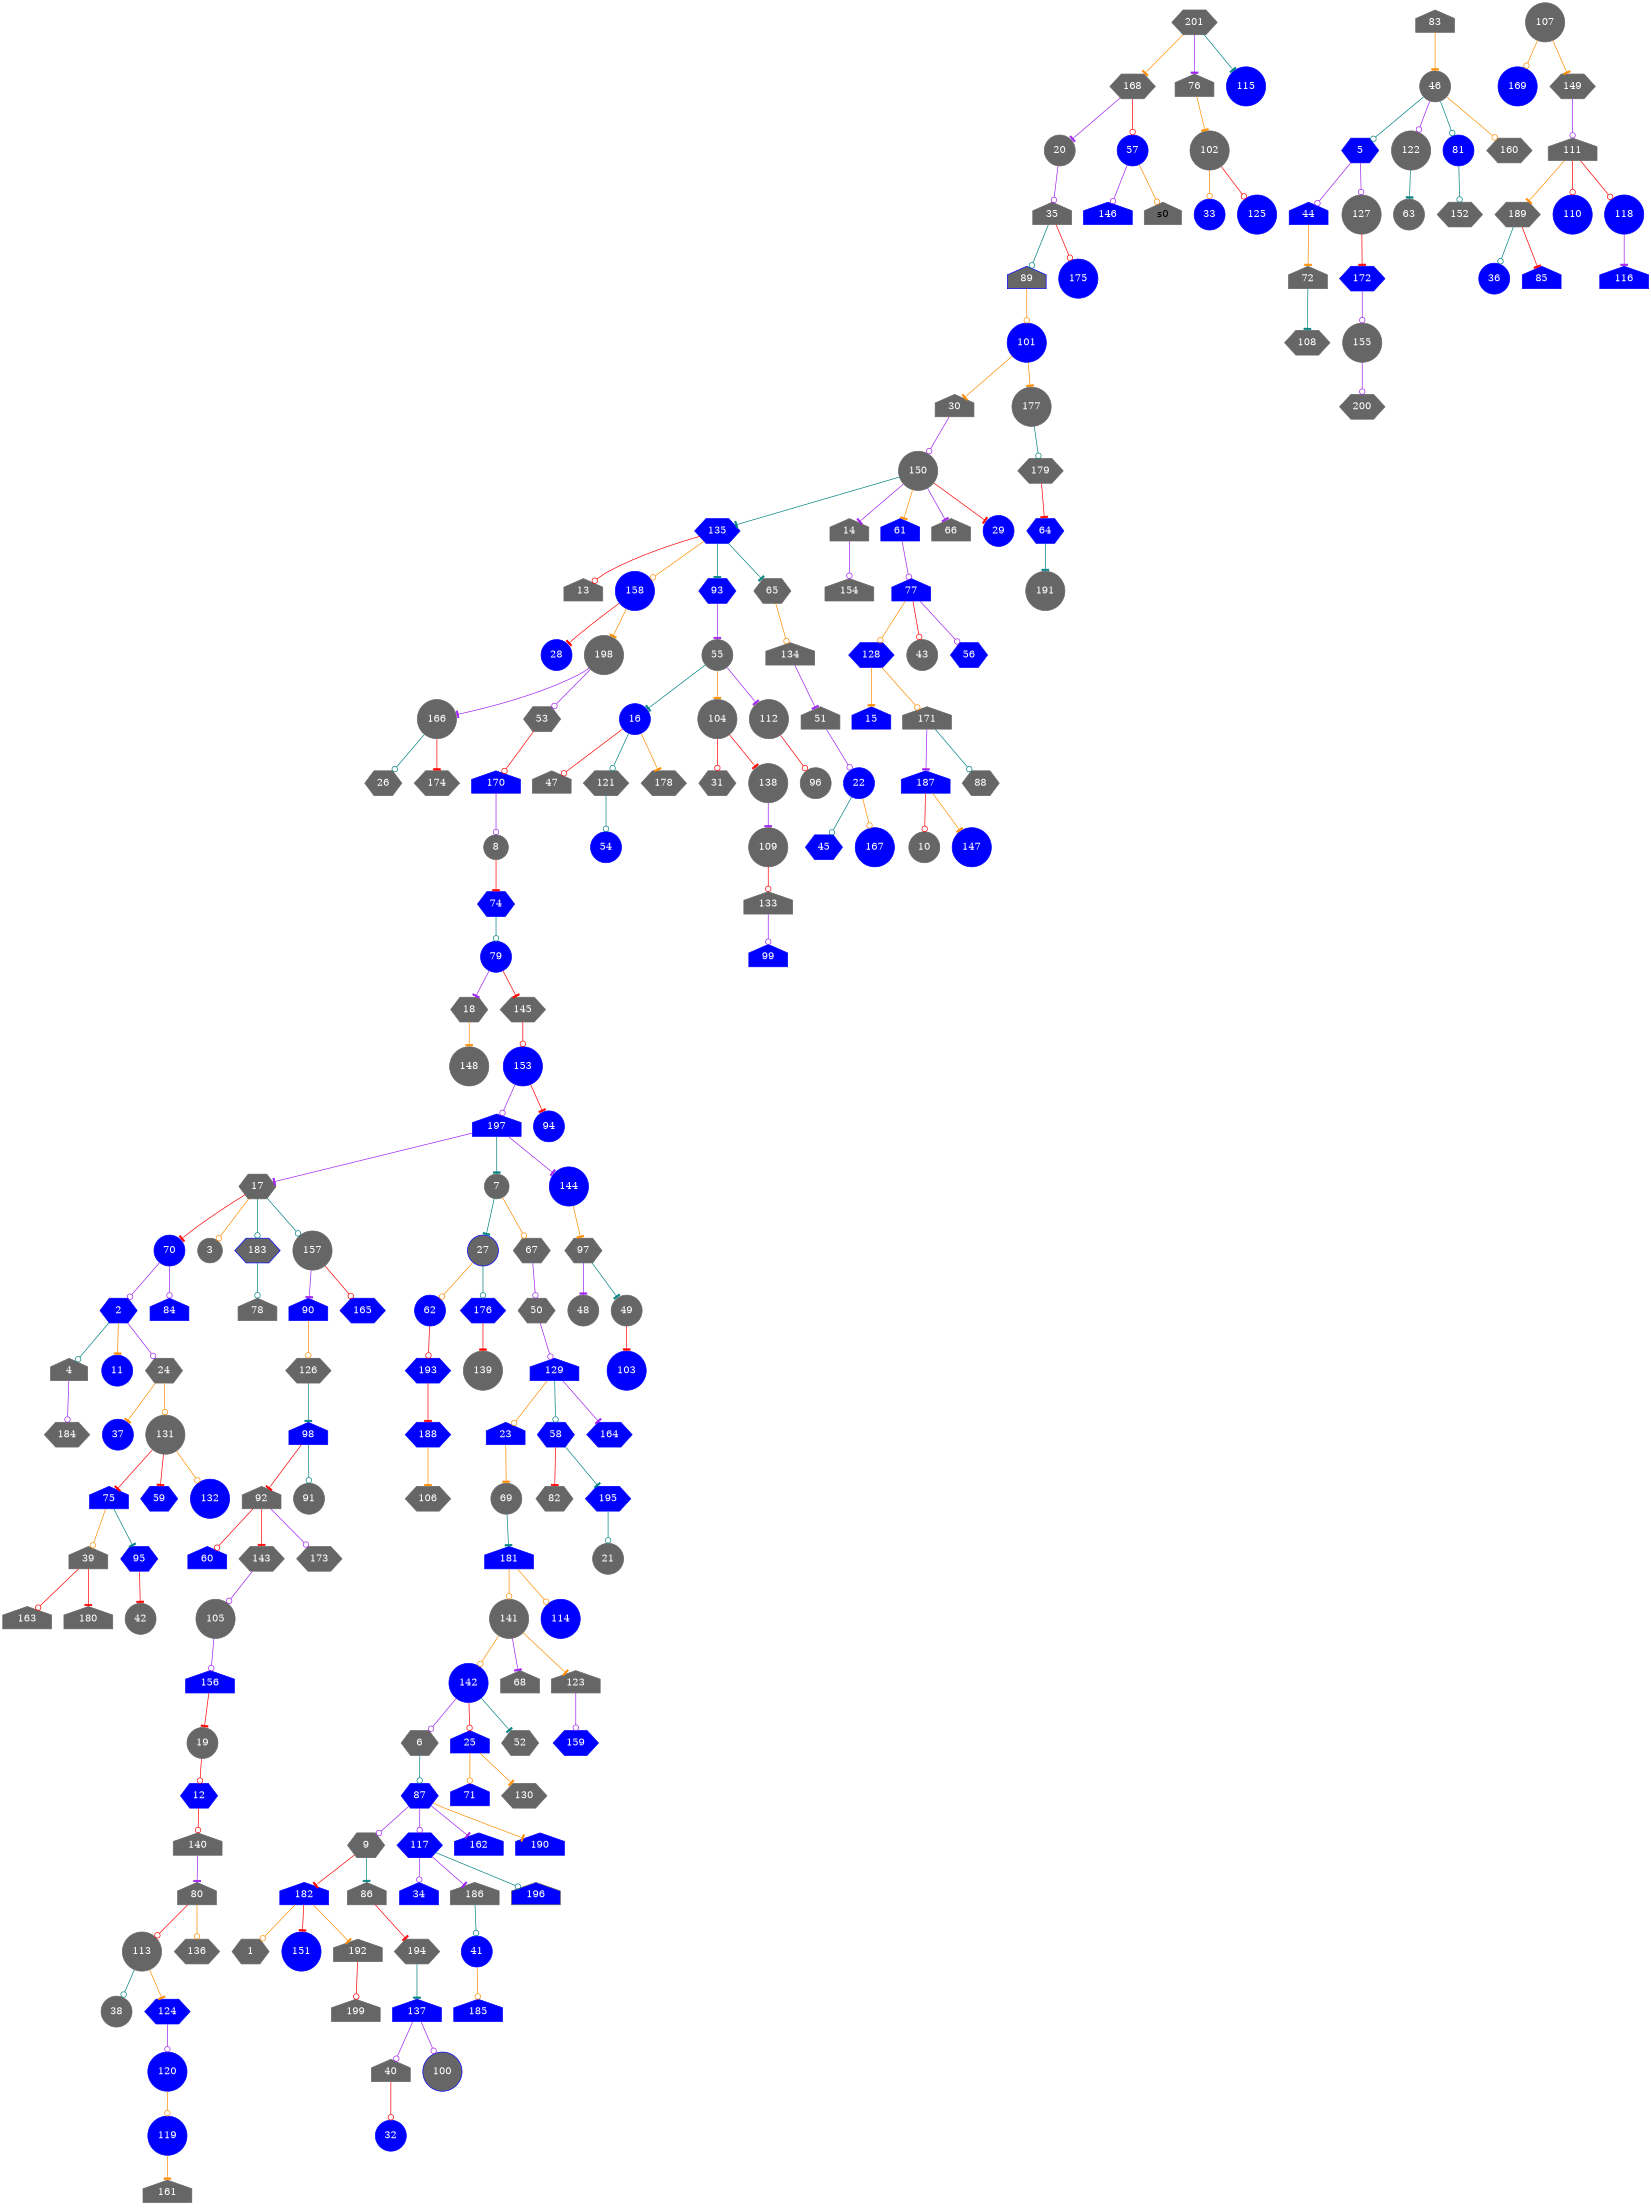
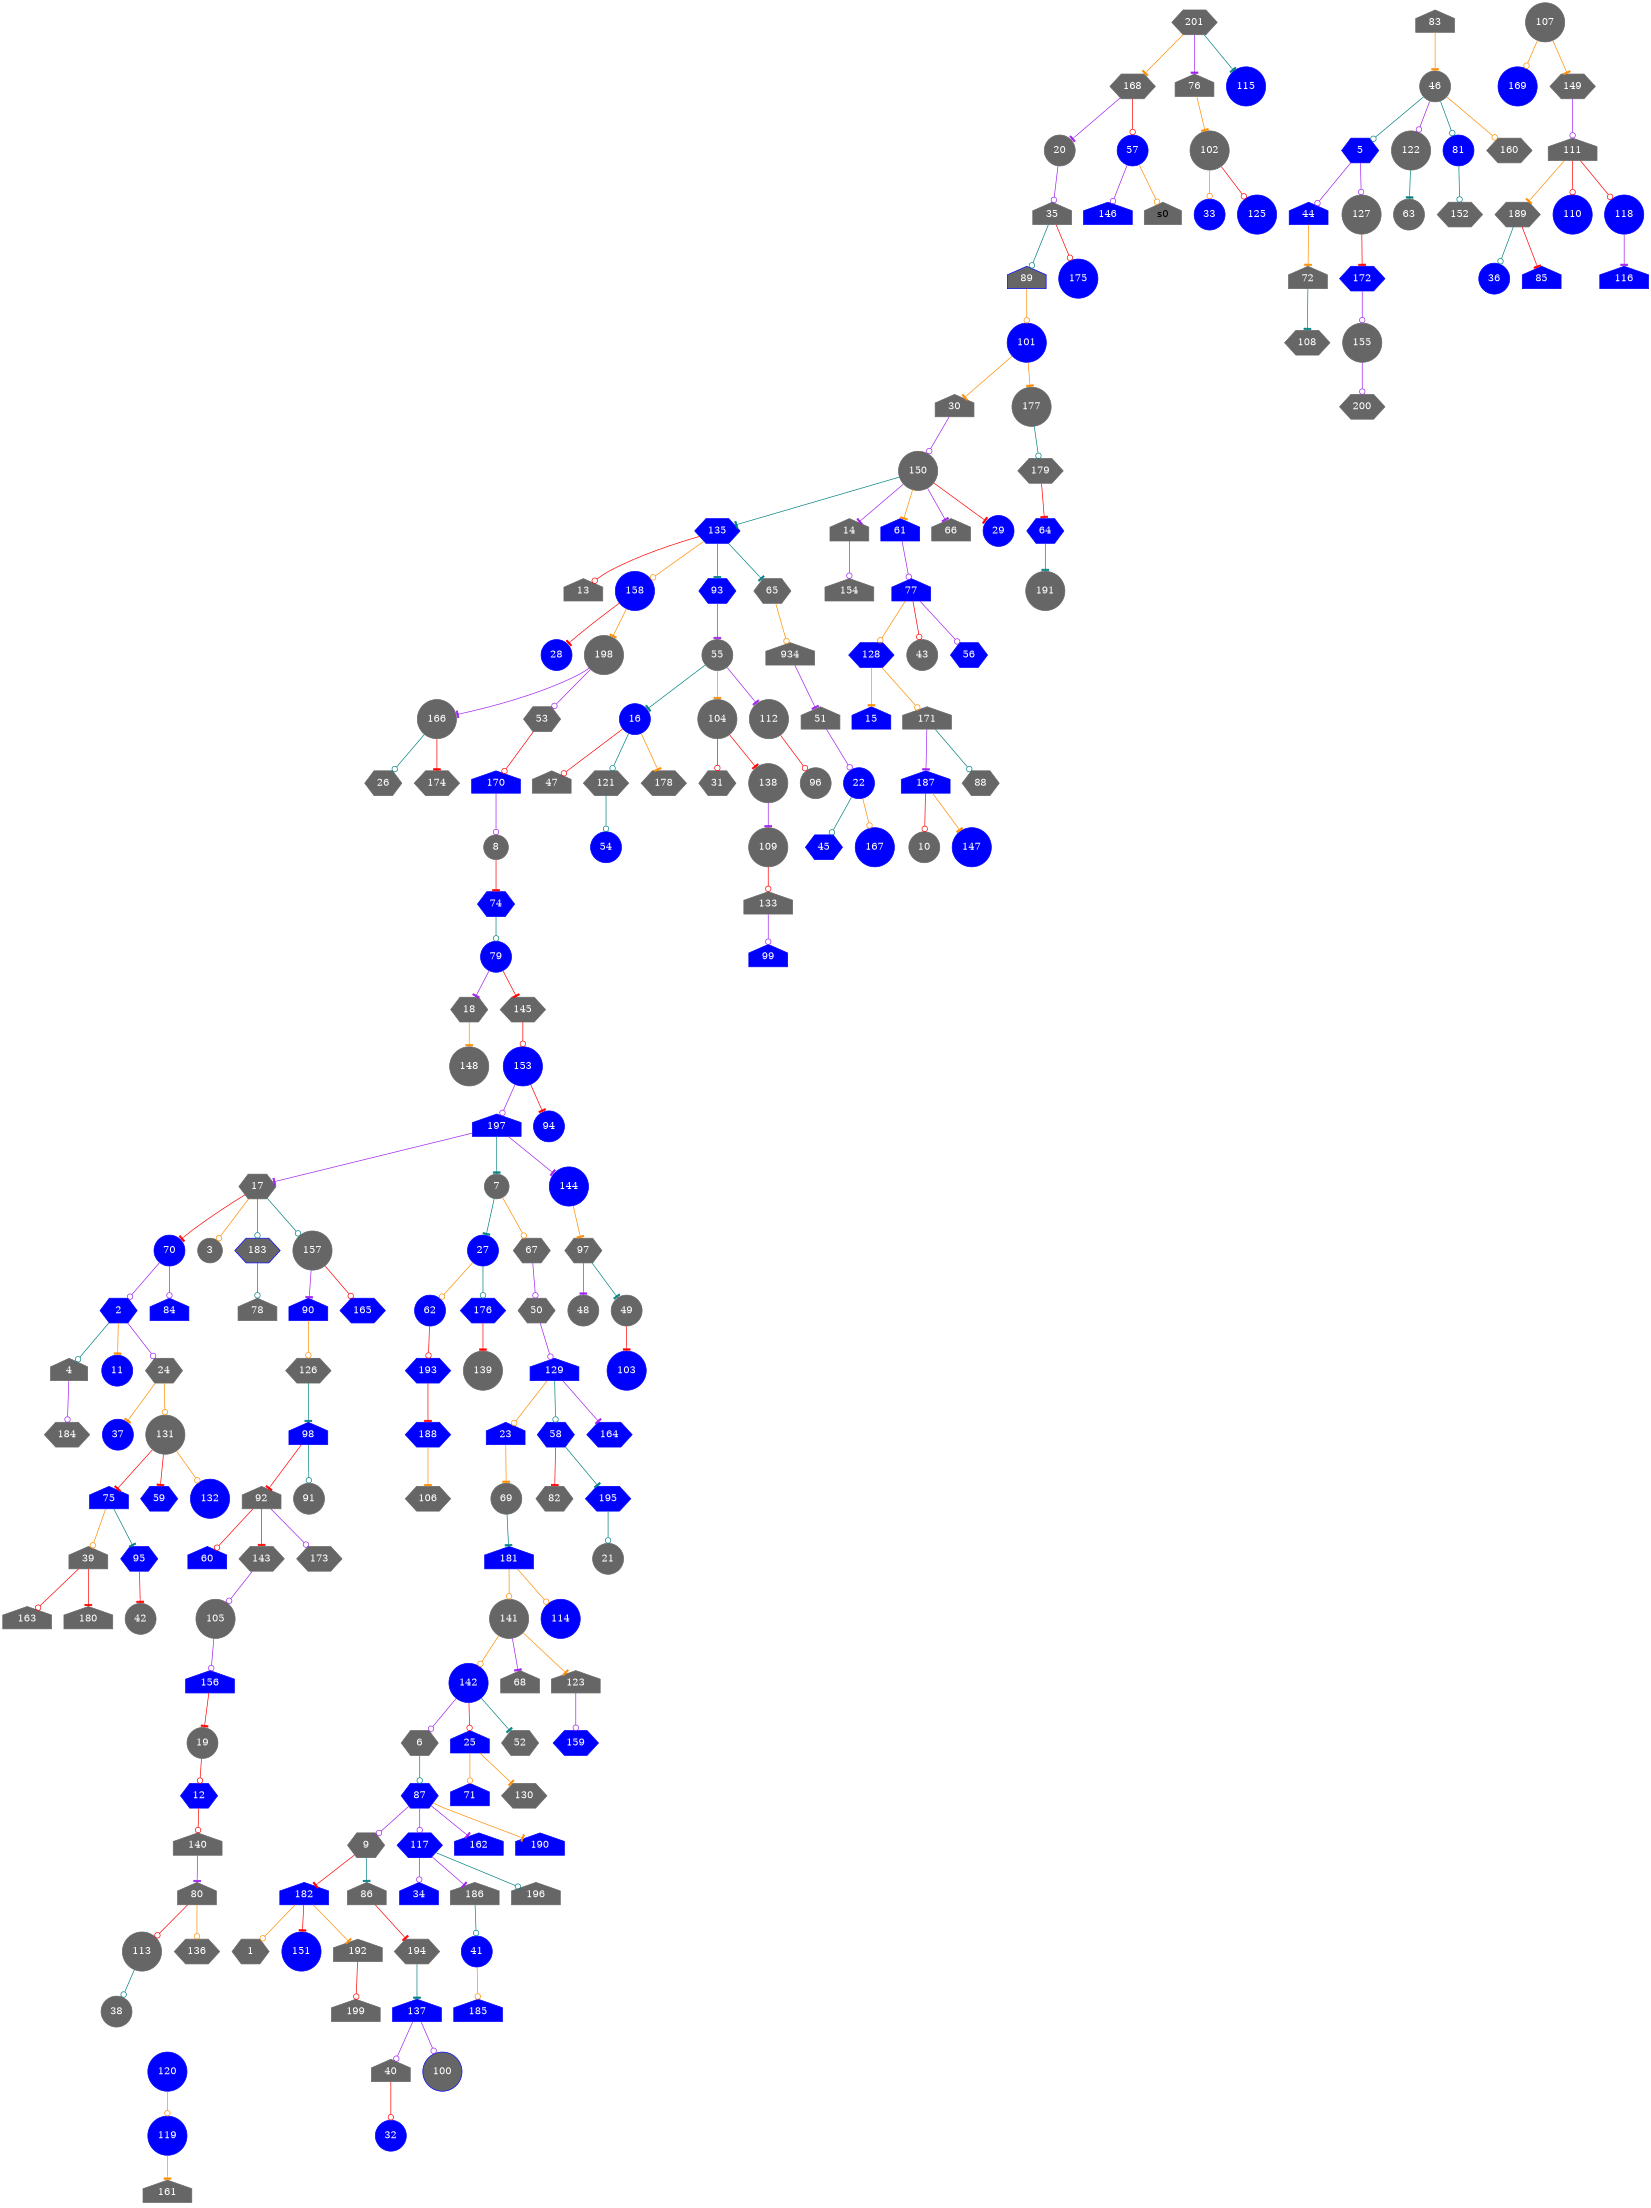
(790, 655) -> (790, 655)
(483, 1251) -> (483, 1251)
(536, 1895) -> (536, 1895)
(167, 2012) -> none
